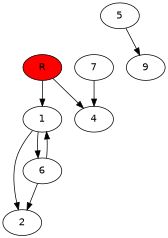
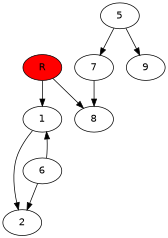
none -> (109, 38)
(94, 119) -> (94, 119)
(38, 141) -> none
